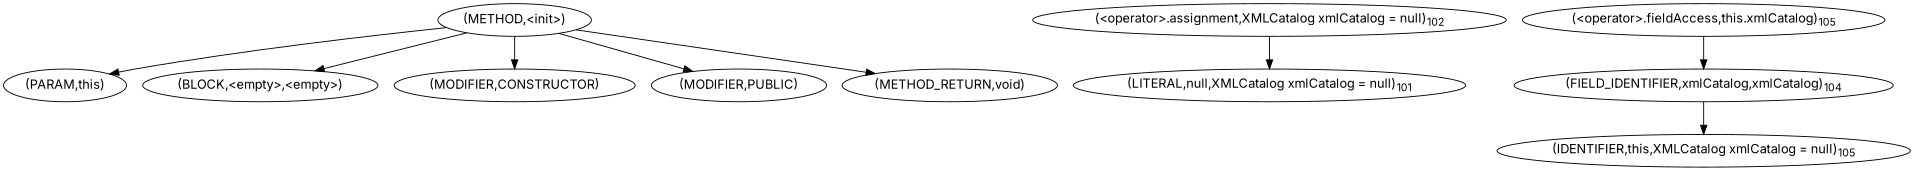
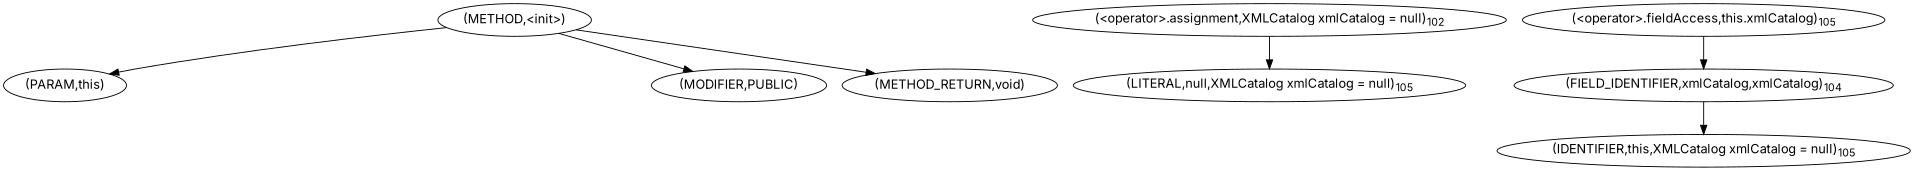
(1404, 84) -> (1404, 84)
(260, 85) -> none
(515, 85) -> none
